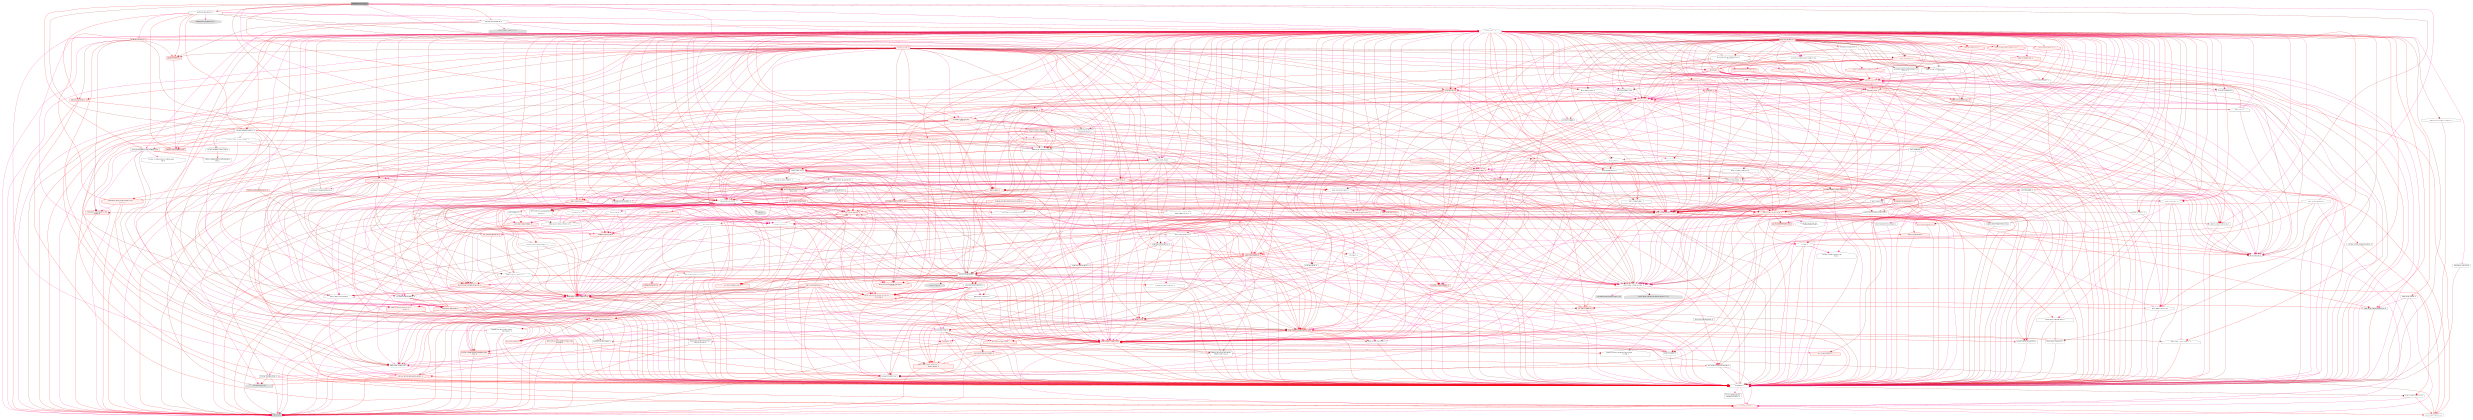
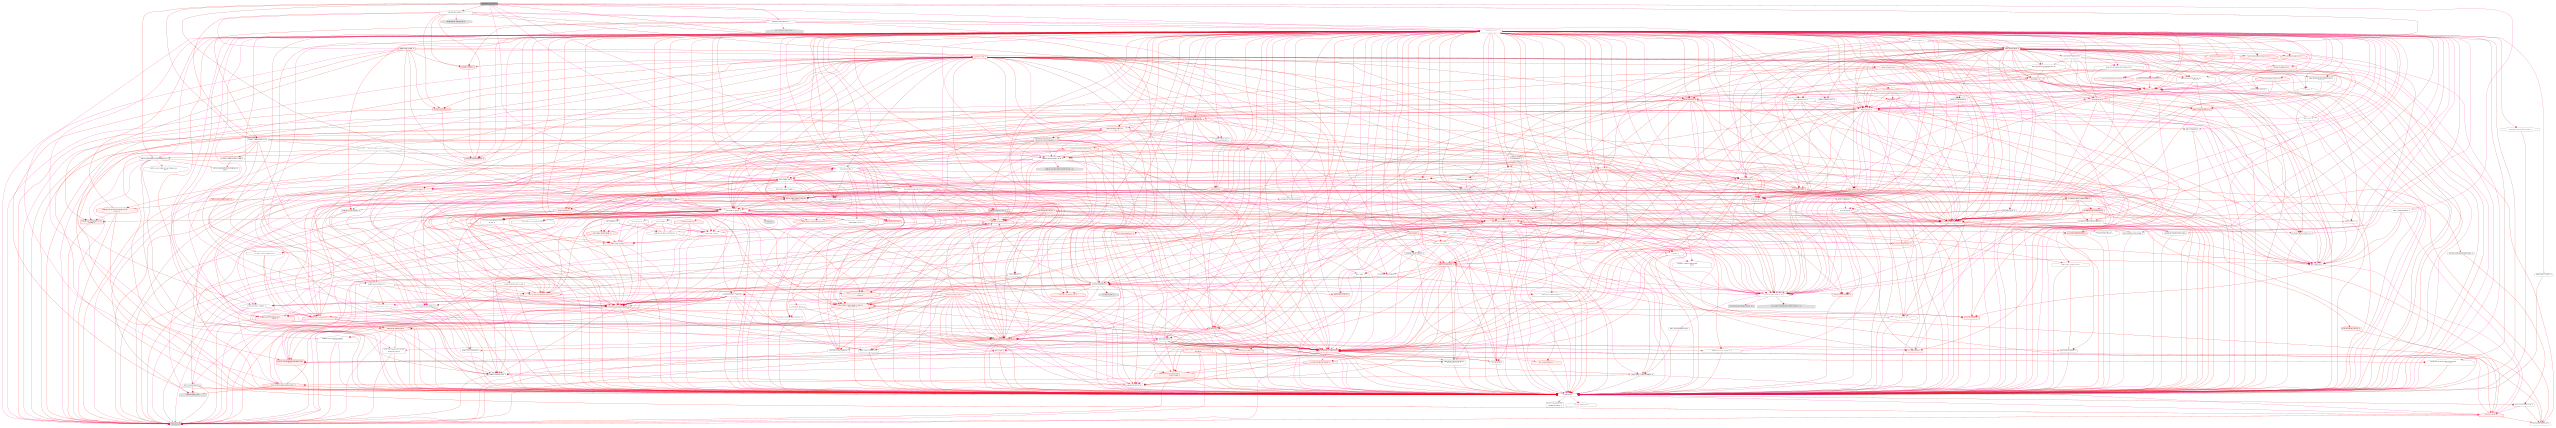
(1808, 38) -> none
(1673, 59) -> (1965, 45)
(1652, 87) -> (1880, 99)
none -> (415, 118)
(550, 130) -> (732, 122)
none -> (1060, 169)
(785, 303) -> (1148, 235)
none -> (2351, 329)
(426, 337) -> (493, 386)
none -> (1581, 405)
